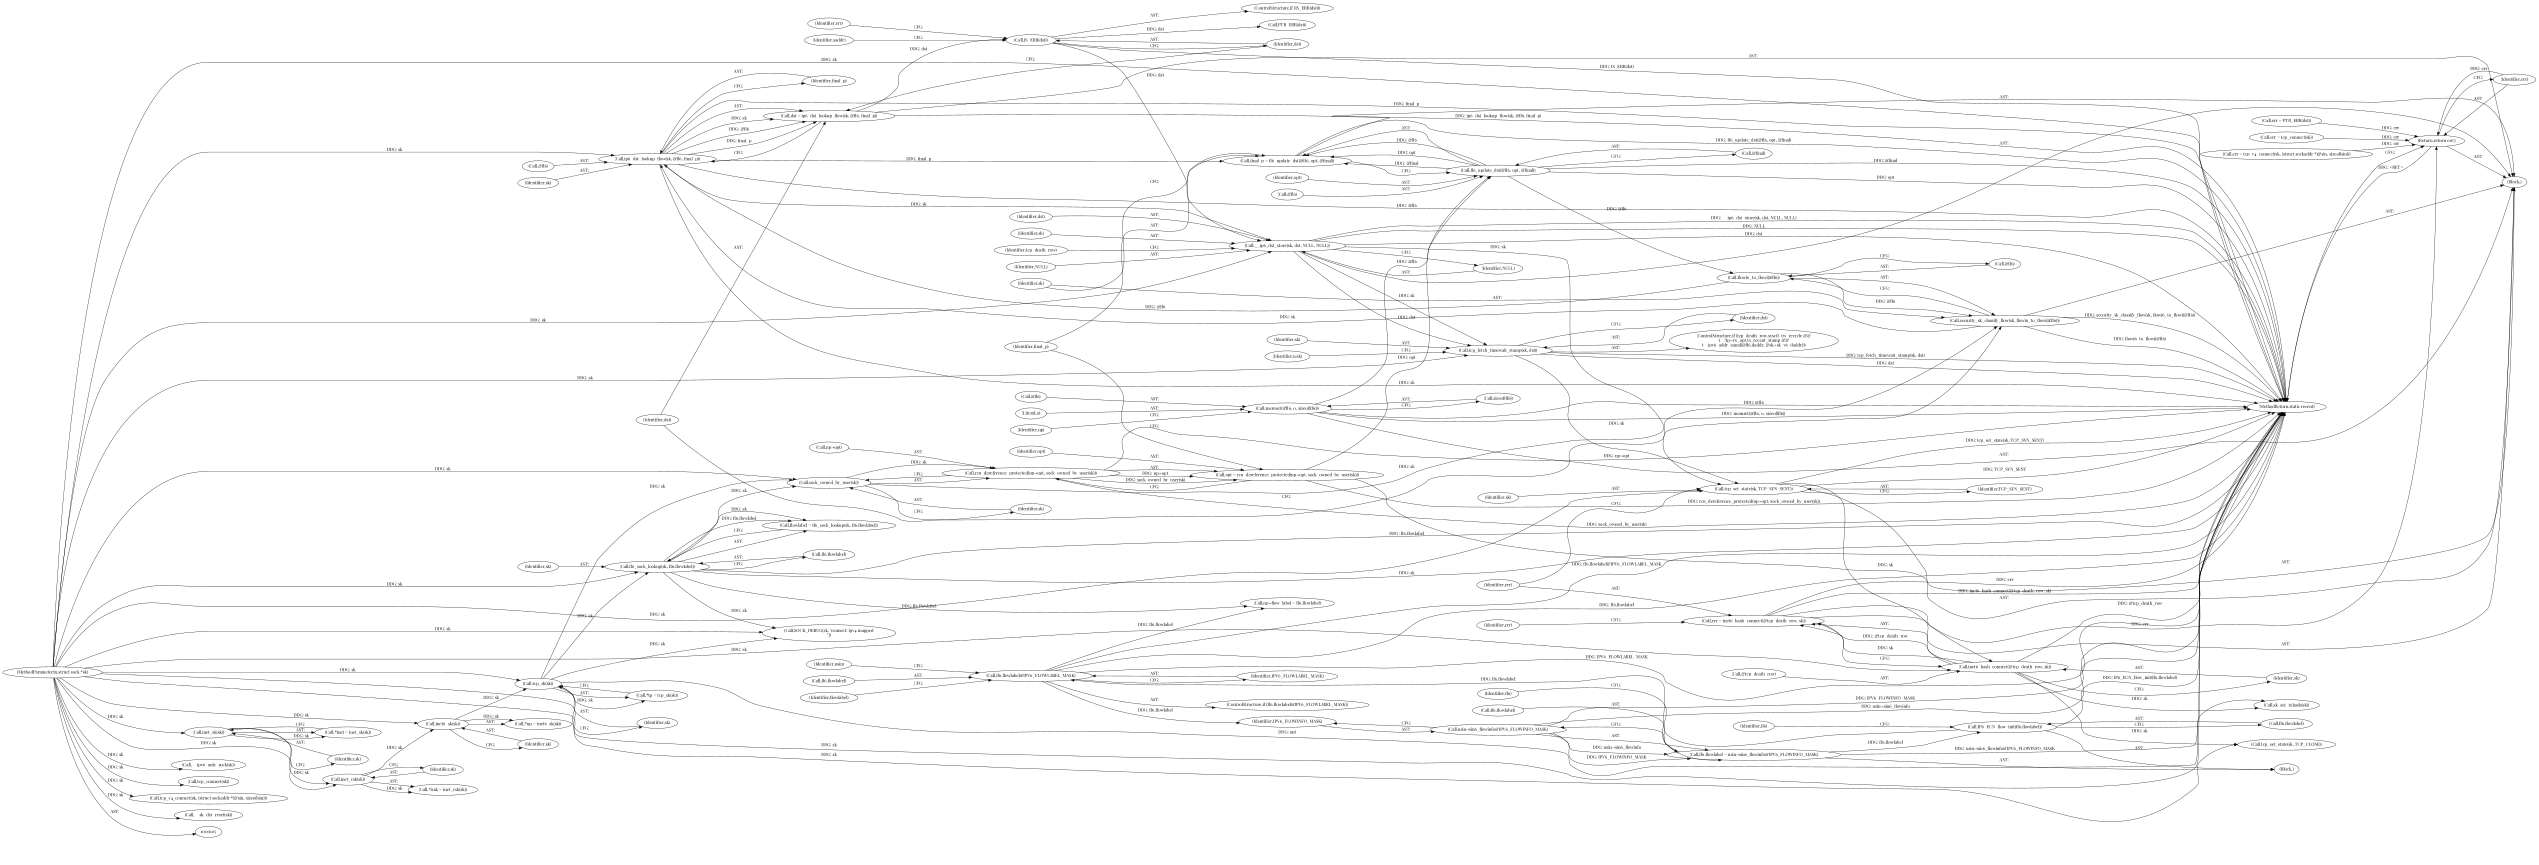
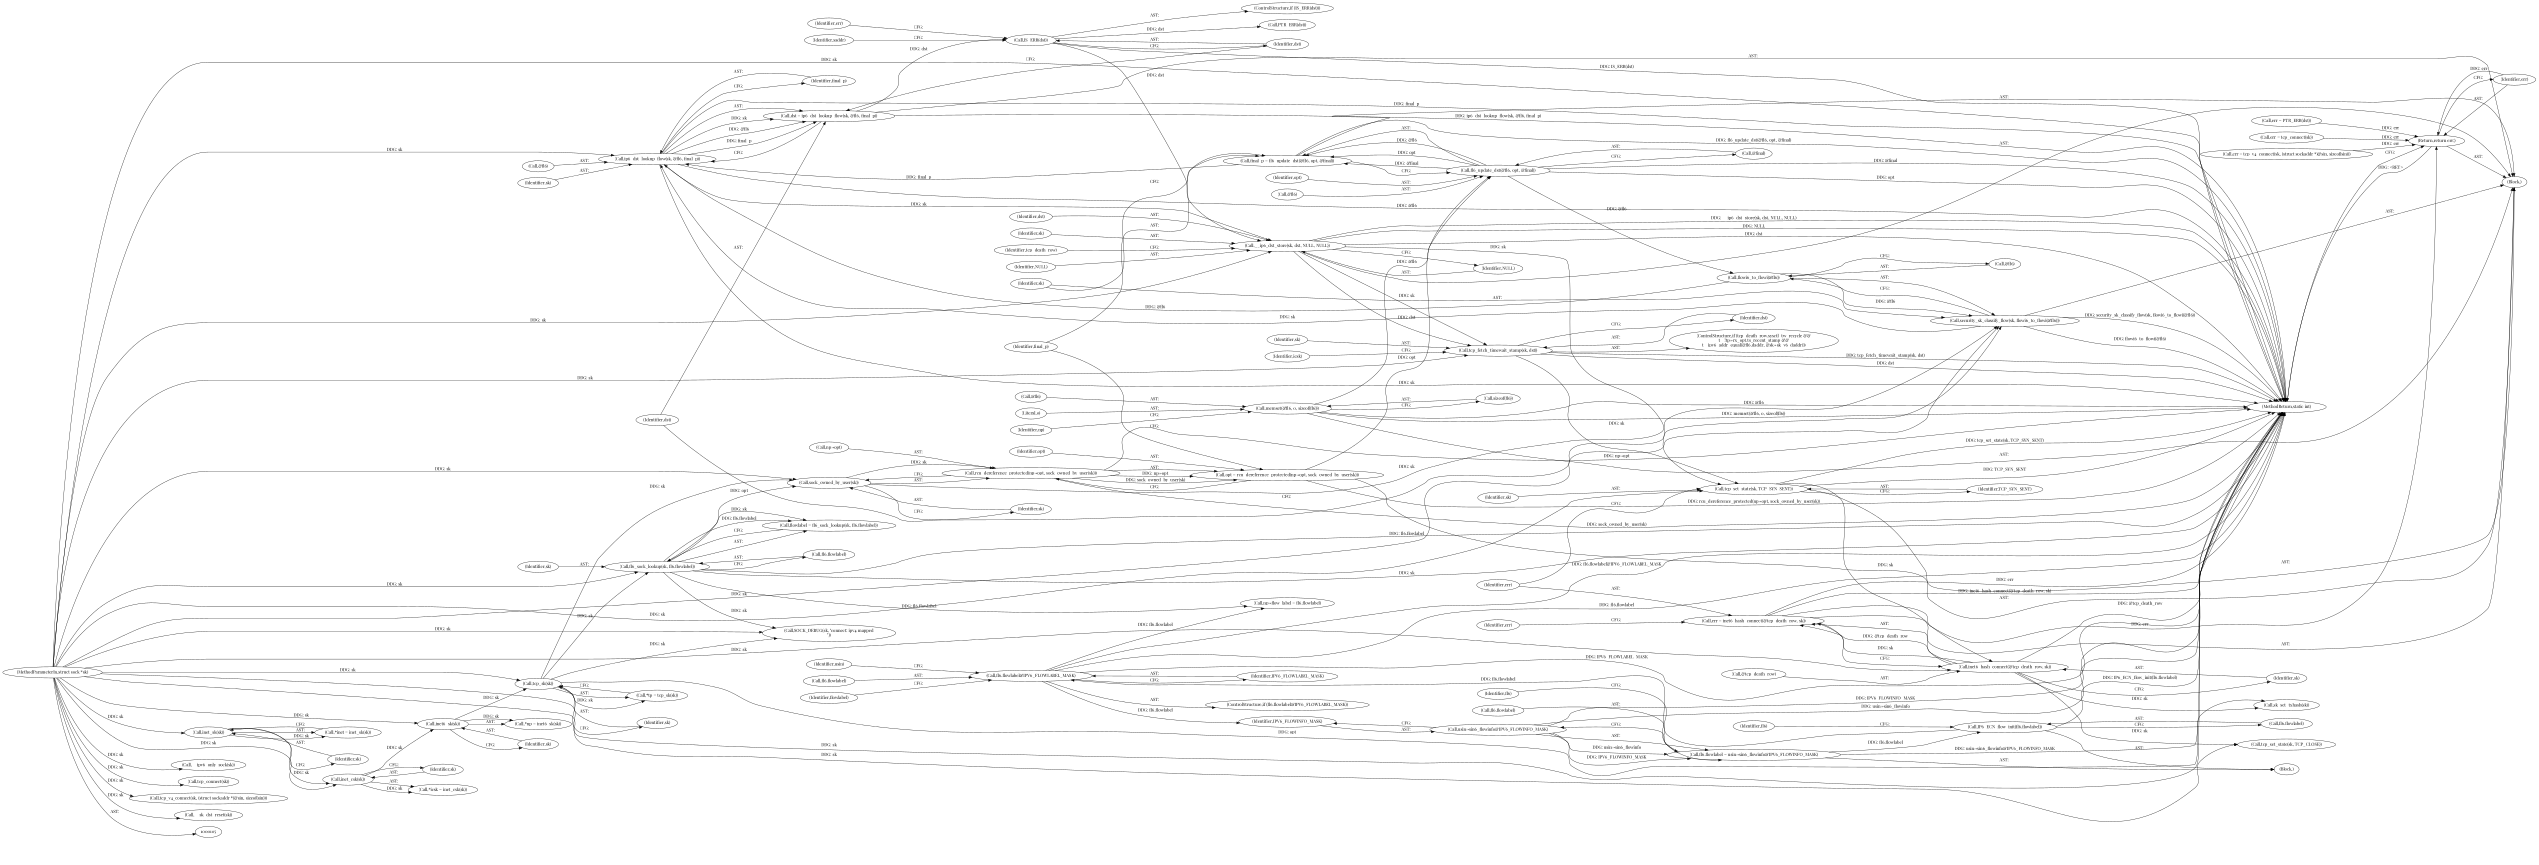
(968, 161) -> (964, 179)
(2287, 407) -> (2287, 407)
(739, 491) -> (739, 491)
none -> (1086, 573)
